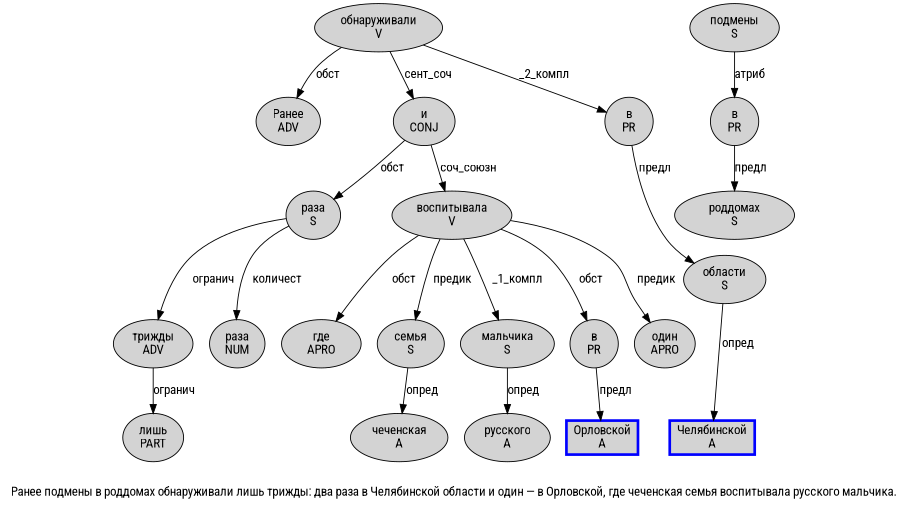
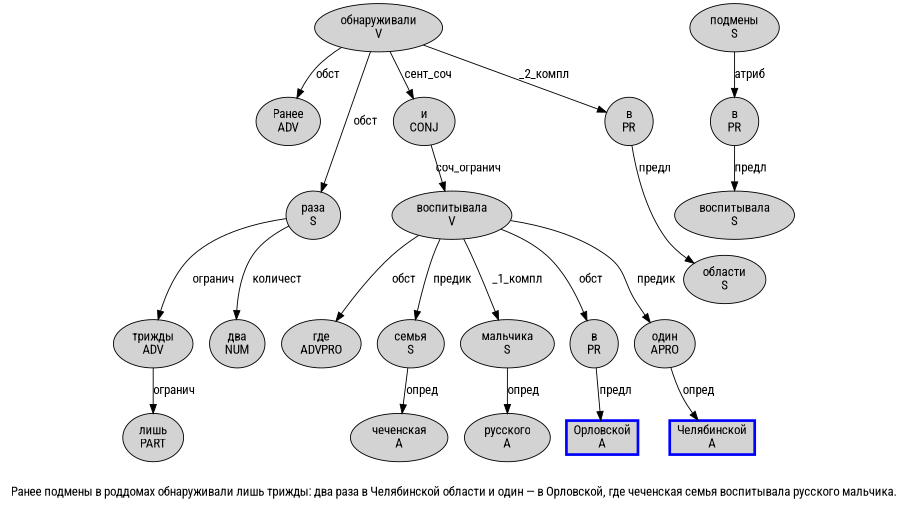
(374, 168) -> (347, 118)
(468, 168) -> (468, 168)
(735, 215) -> (735, 215)
(237, 344) -> (237, 344)
(321, 344) -> (321, 344)
(719, 358) -> (680, 391)
